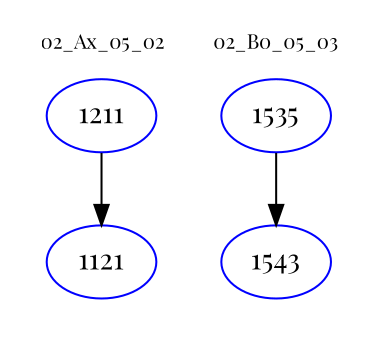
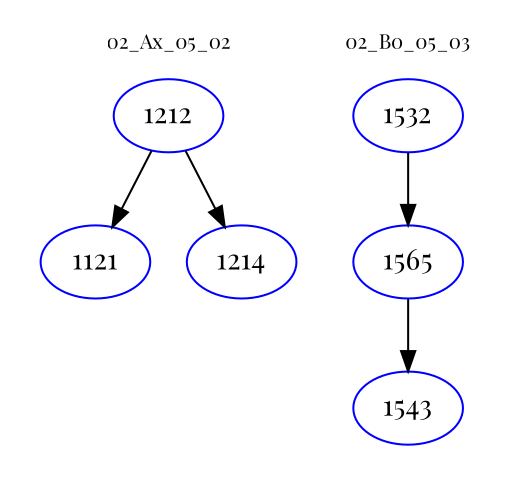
(102, 116) -> (169, 116)
(276, 116) -> (408, 262)
none -> (408, 116)
none -> (242, 262)
